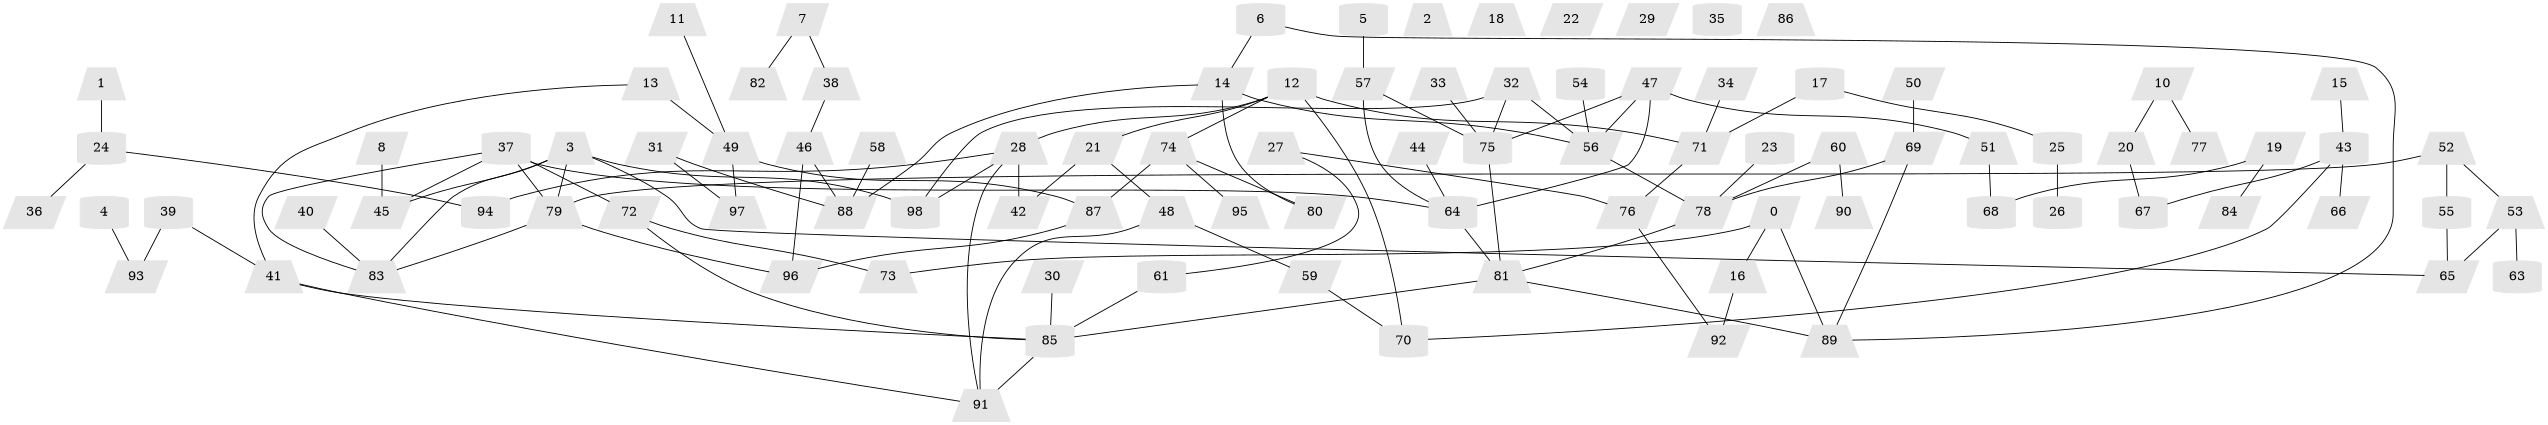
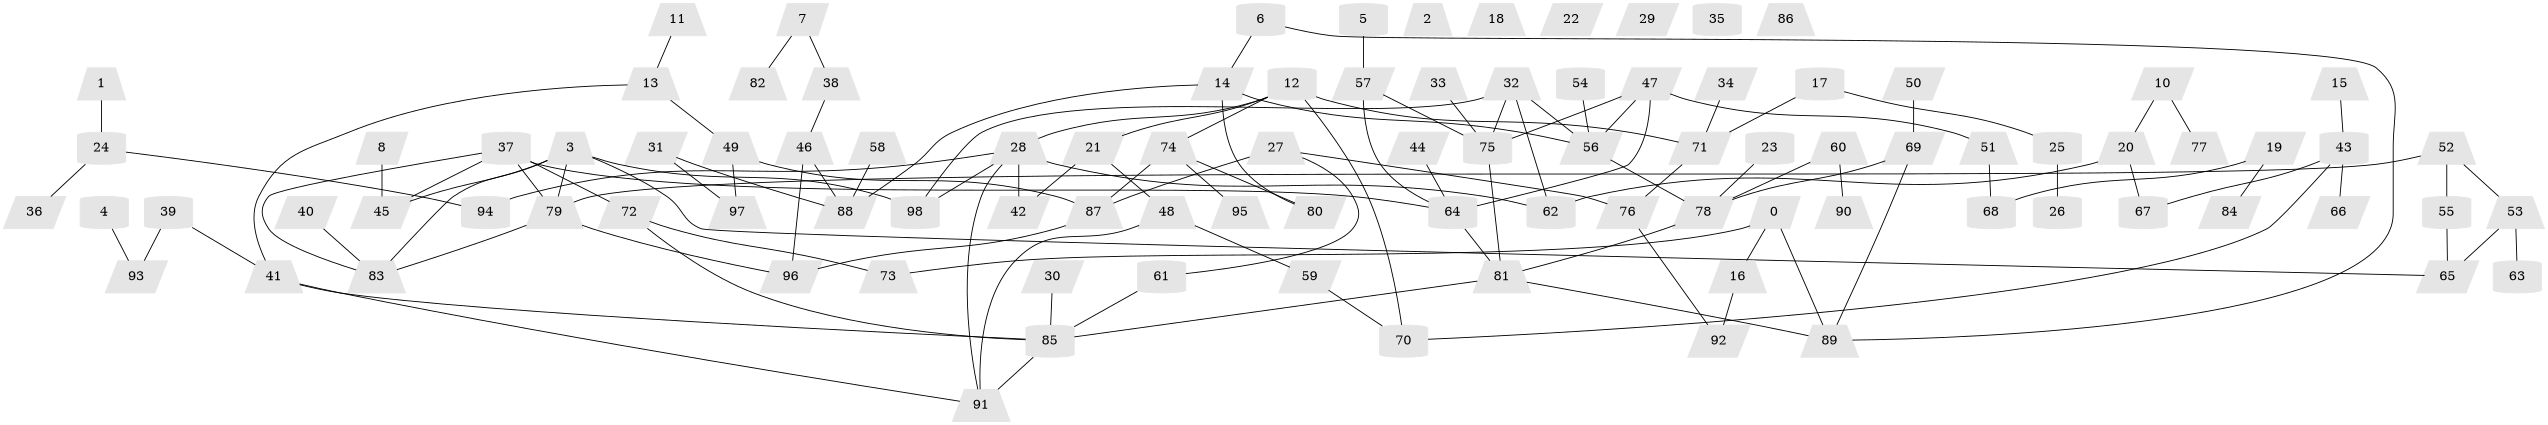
(704, 84) -> (664, 52)
none -> (1181, 179)
none -> (1551, 213)
